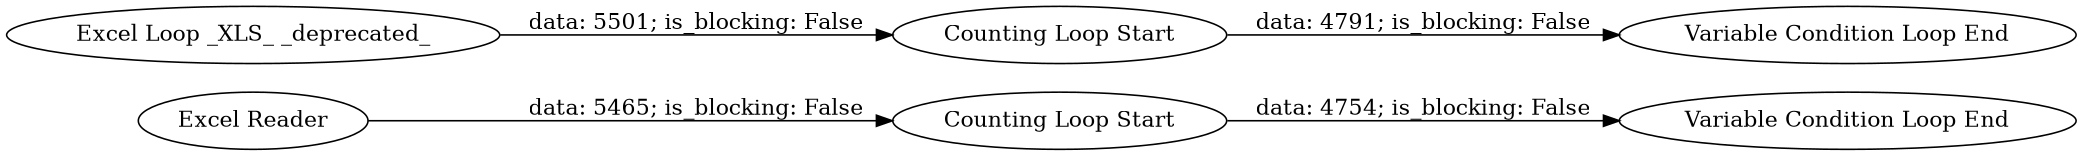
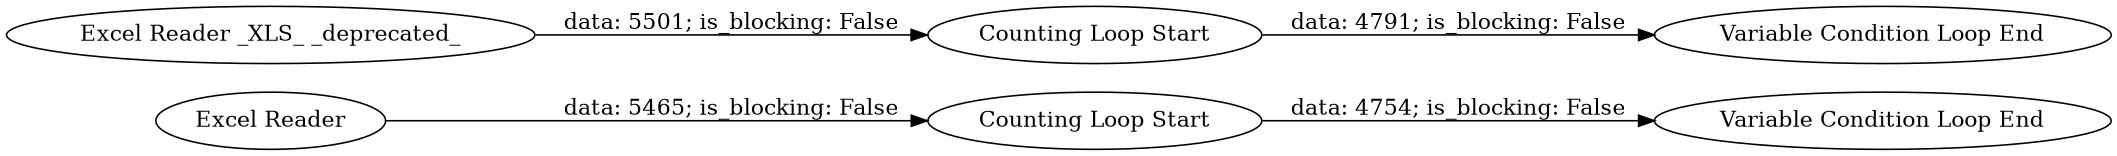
(253, 35) -> (271, 35)
